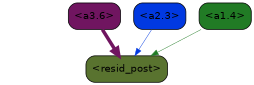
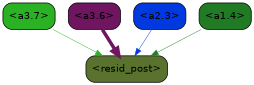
none -> (29, 16)
